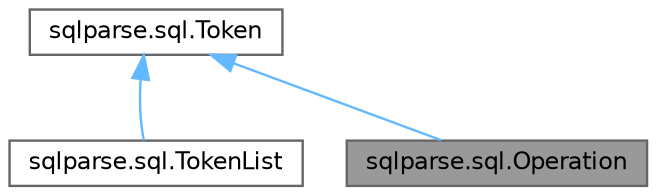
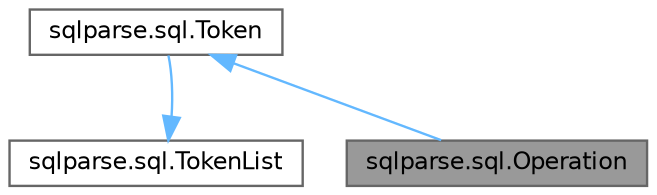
(140, 110) -> (172, 86)
